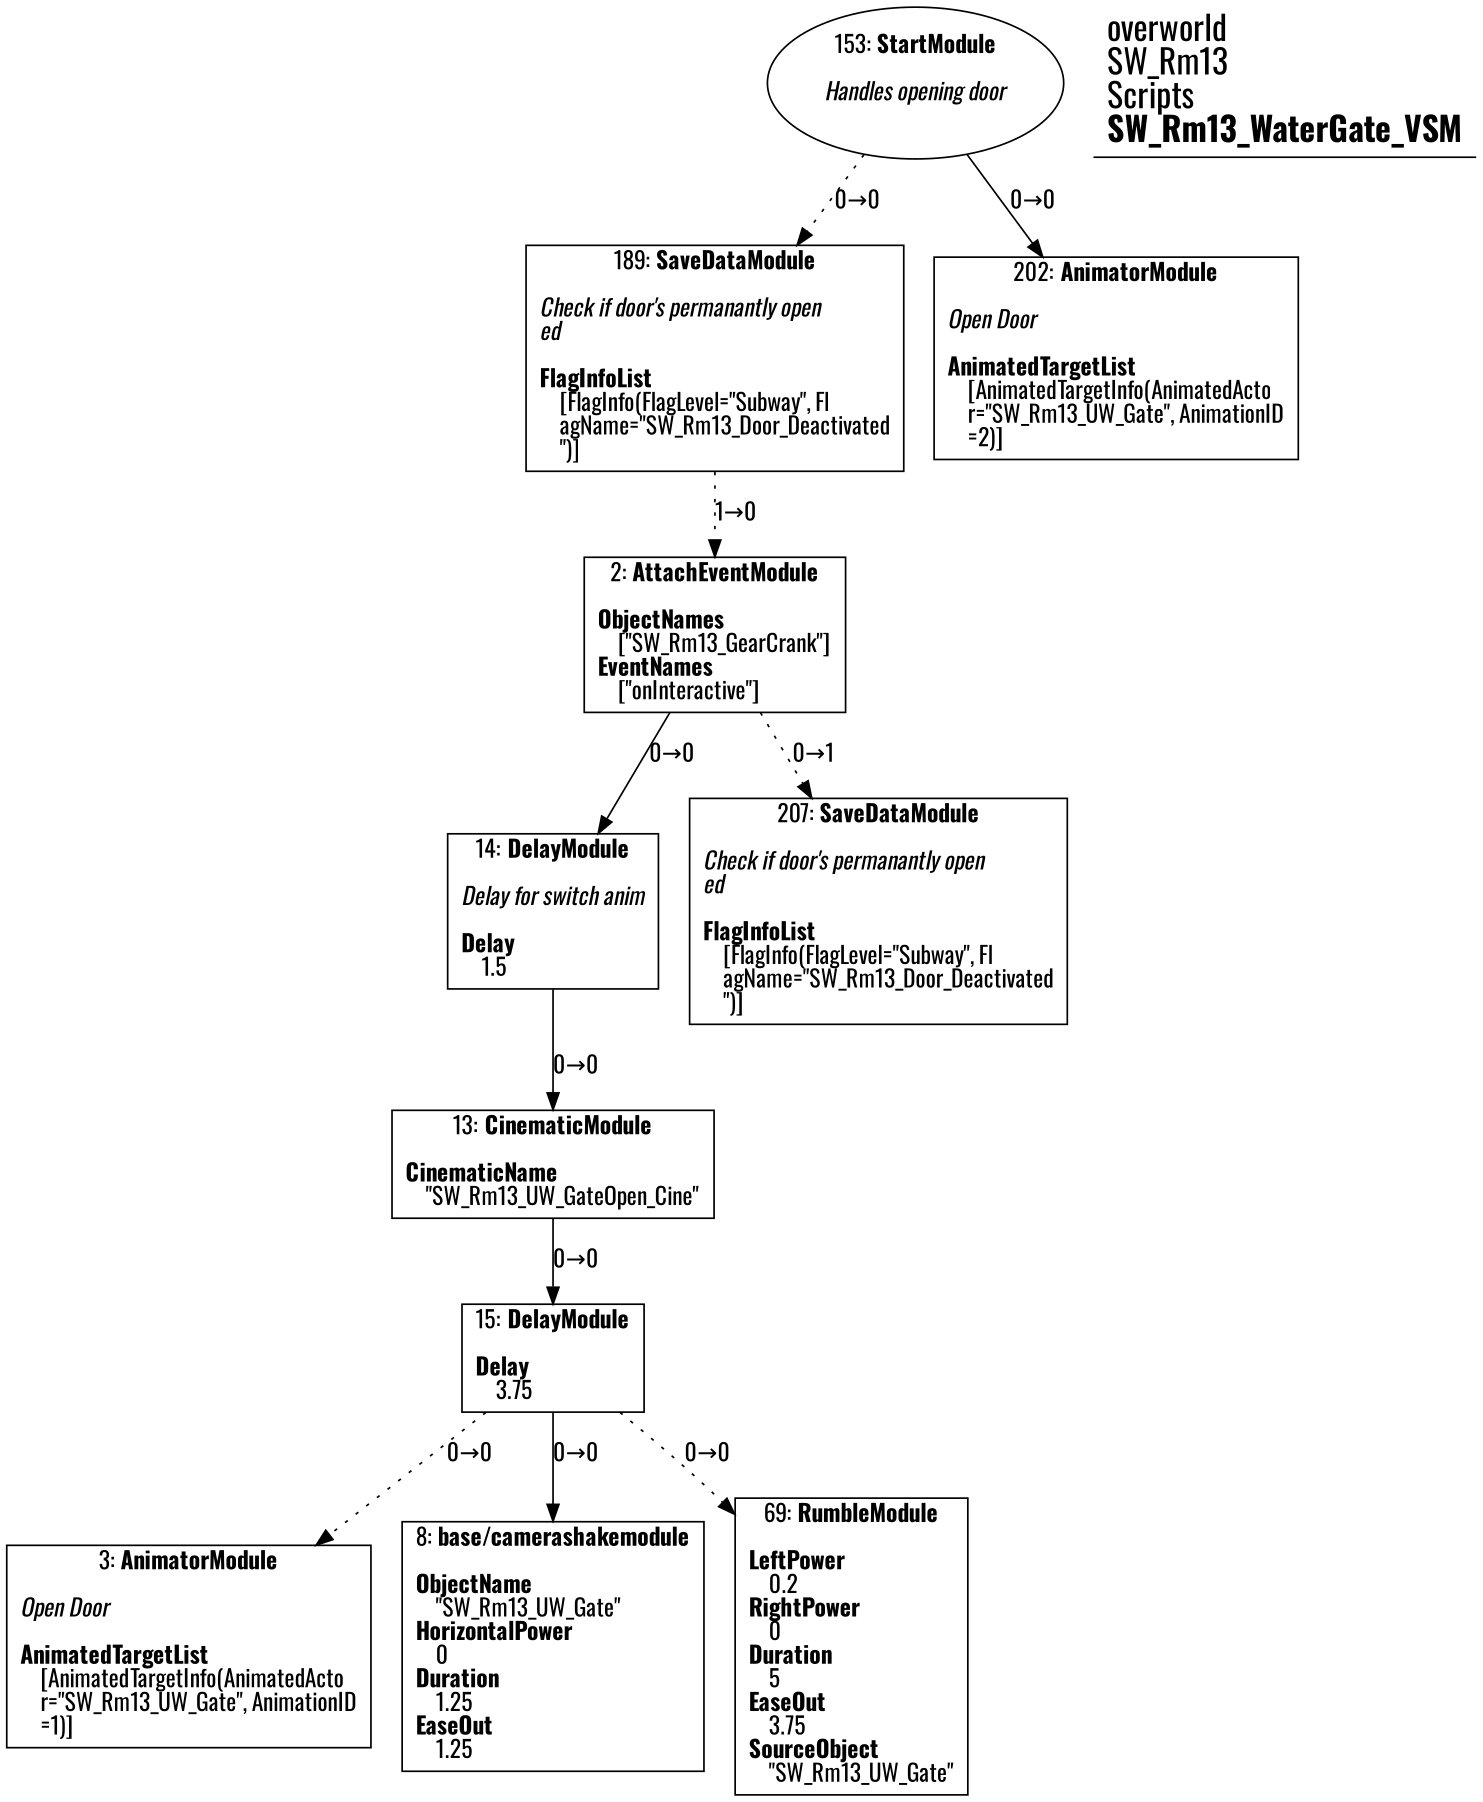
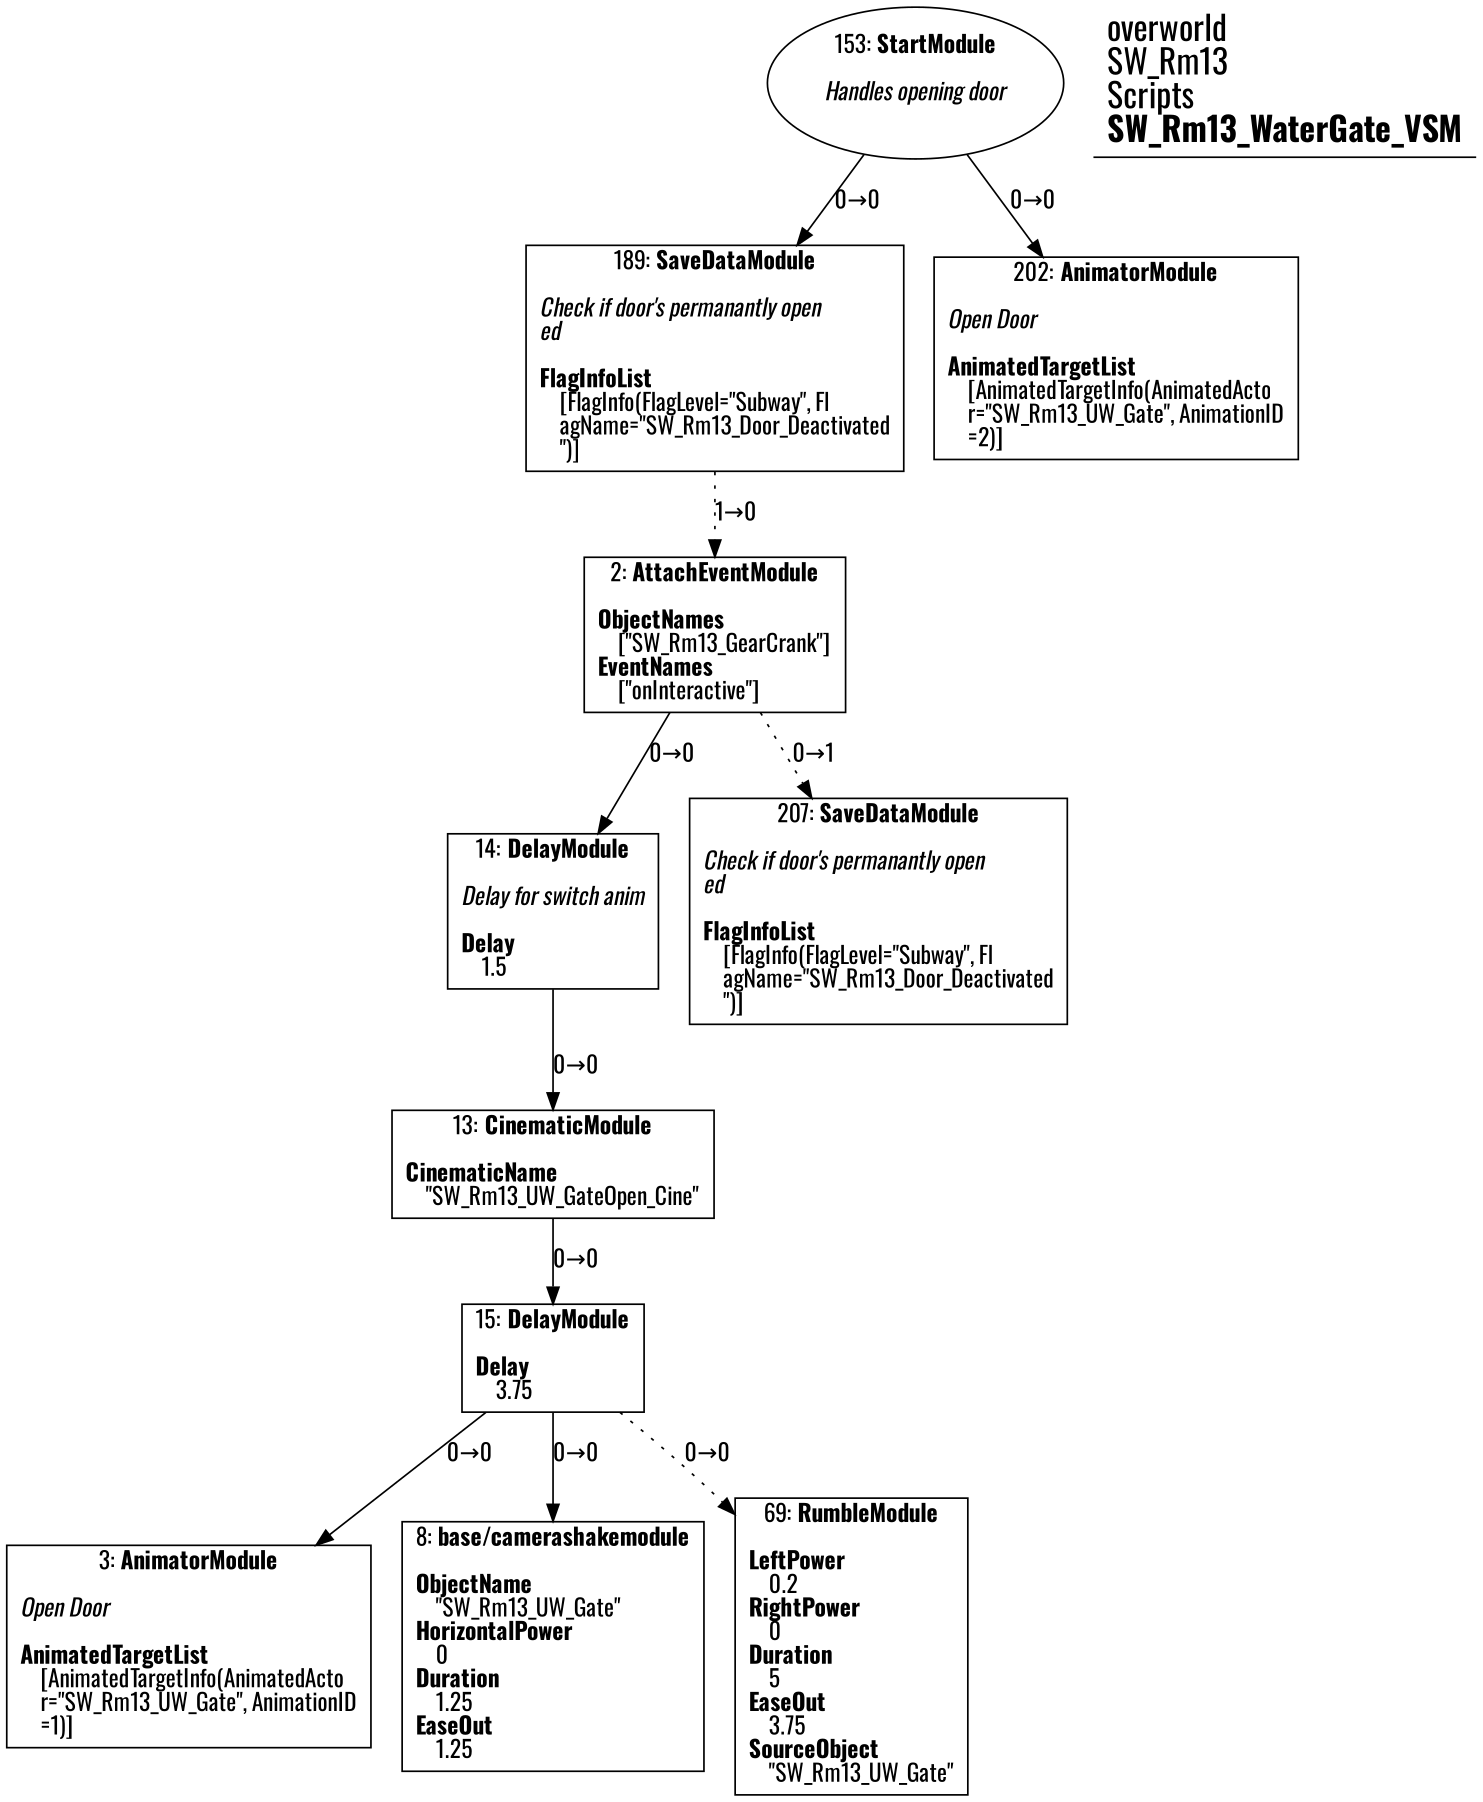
(836, 193) -> (836, 193)
(408, 1474) -> (408, 1474)
